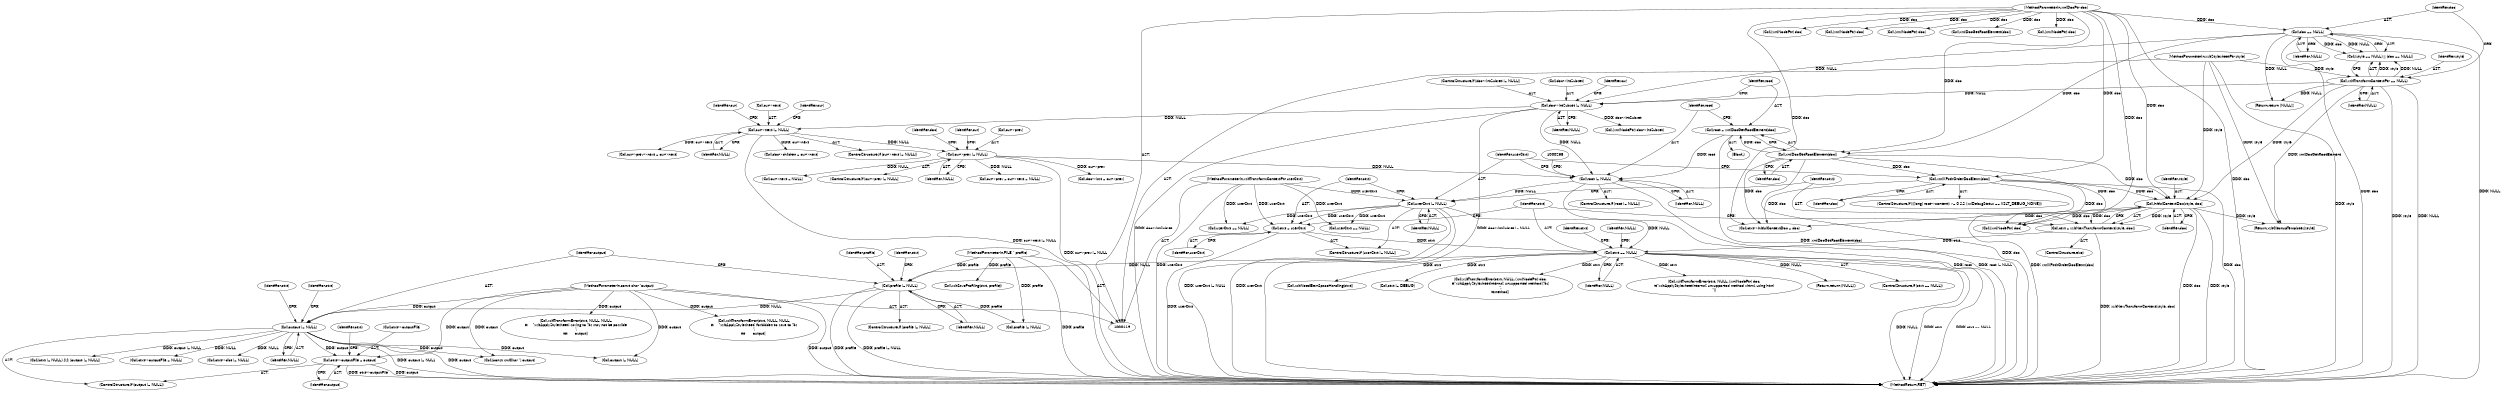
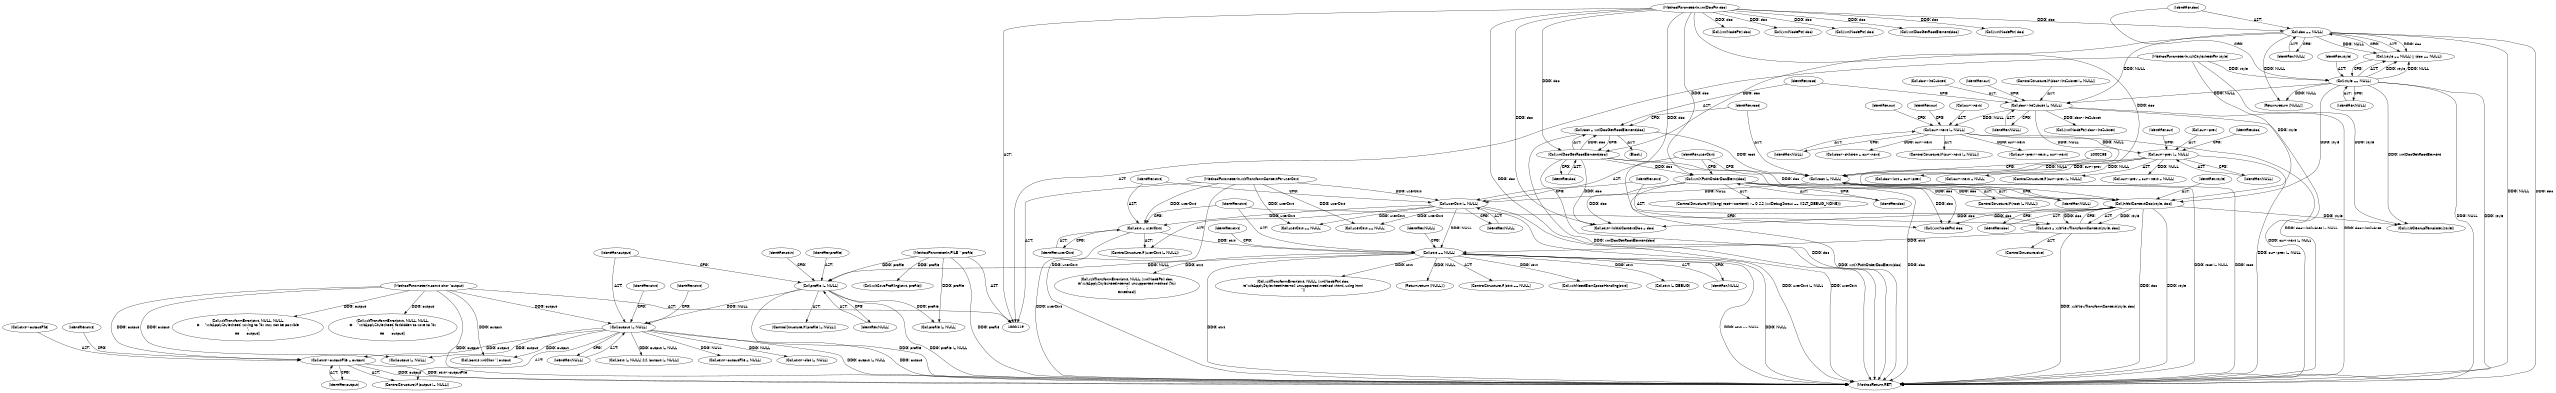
(2374, 81) -> (2354, 81)
(2285, 228) -> (2426, 228)
(2321, 368) -> none
